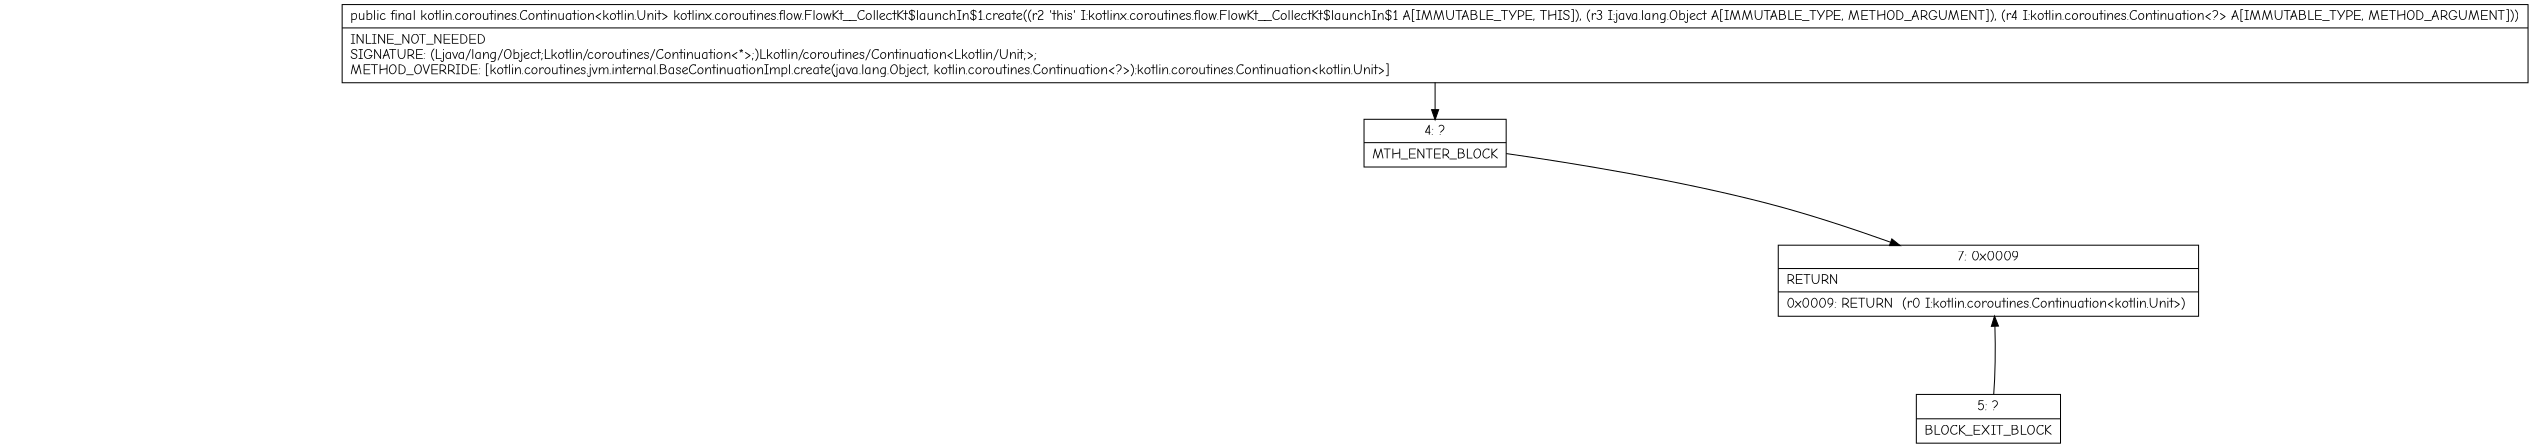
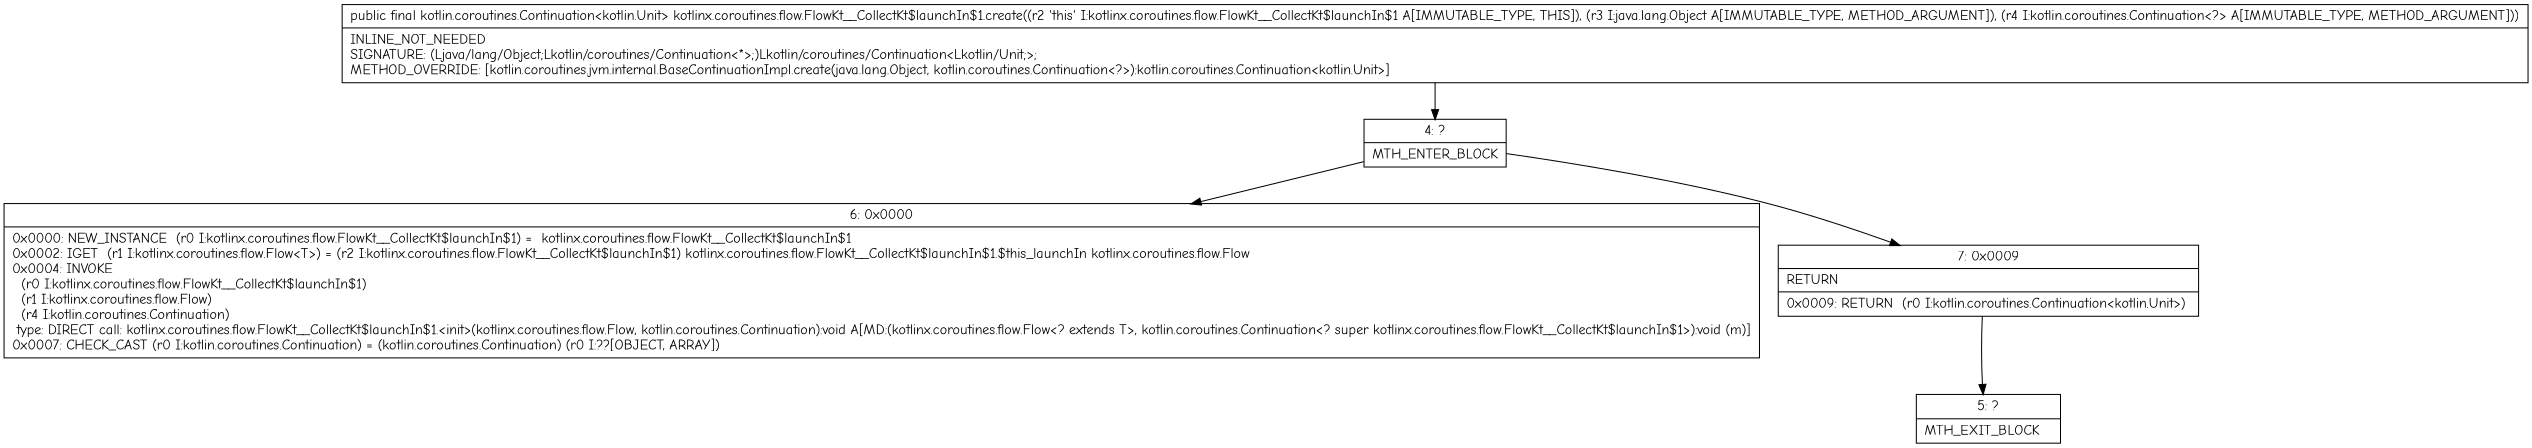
none -> (882, 281)
(1995, 360) -> (1982, 350)
(1988, 430) -> (1982, 430)
